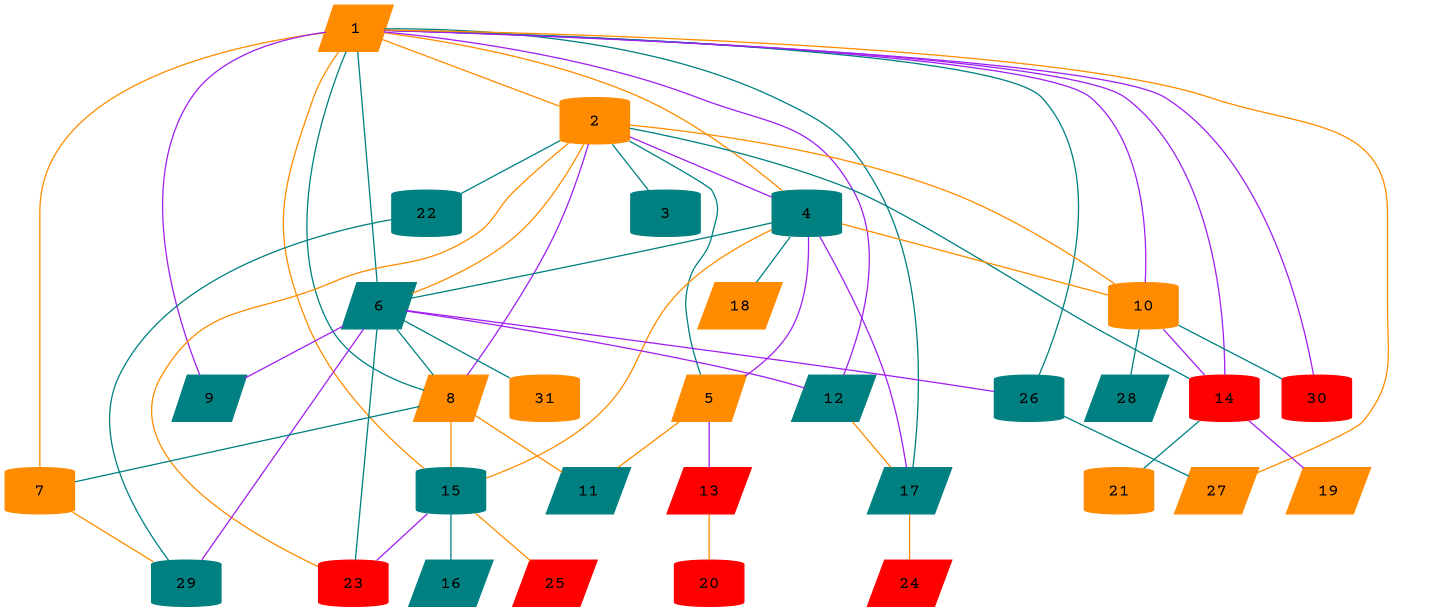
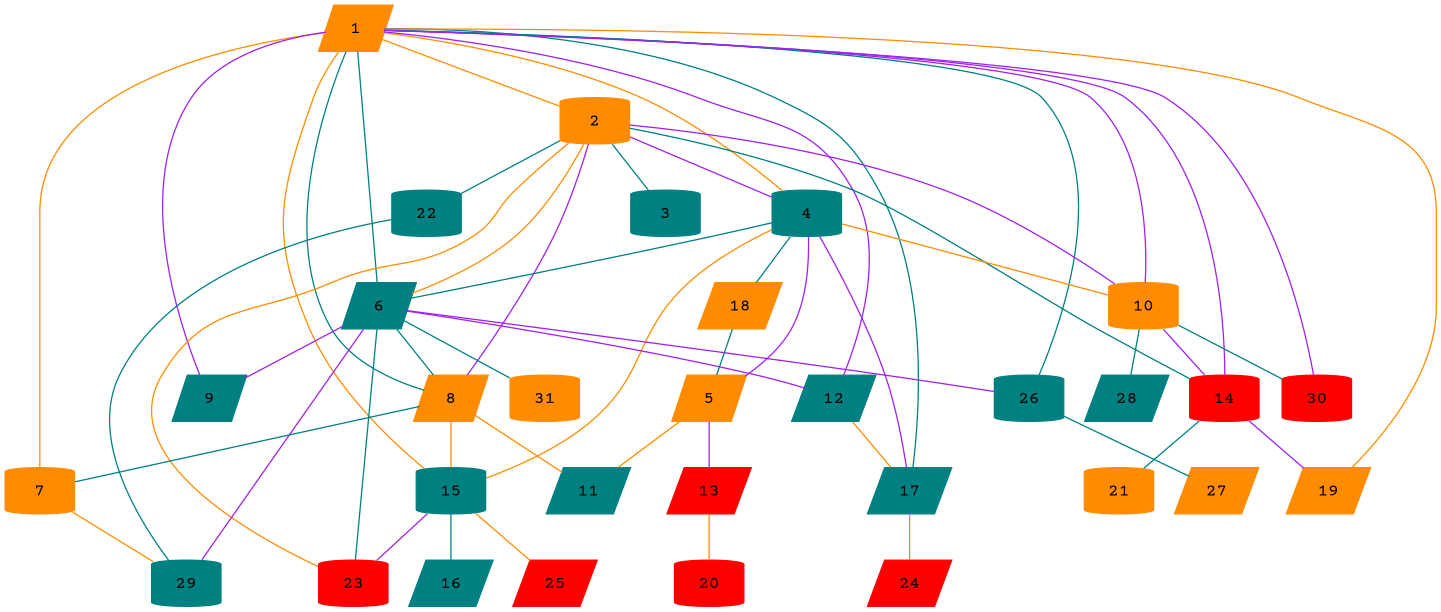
(1151, 83) -> (1081, 56)
(884, 171) -> (884, 171)
(715, 224) -> (727, 345)
